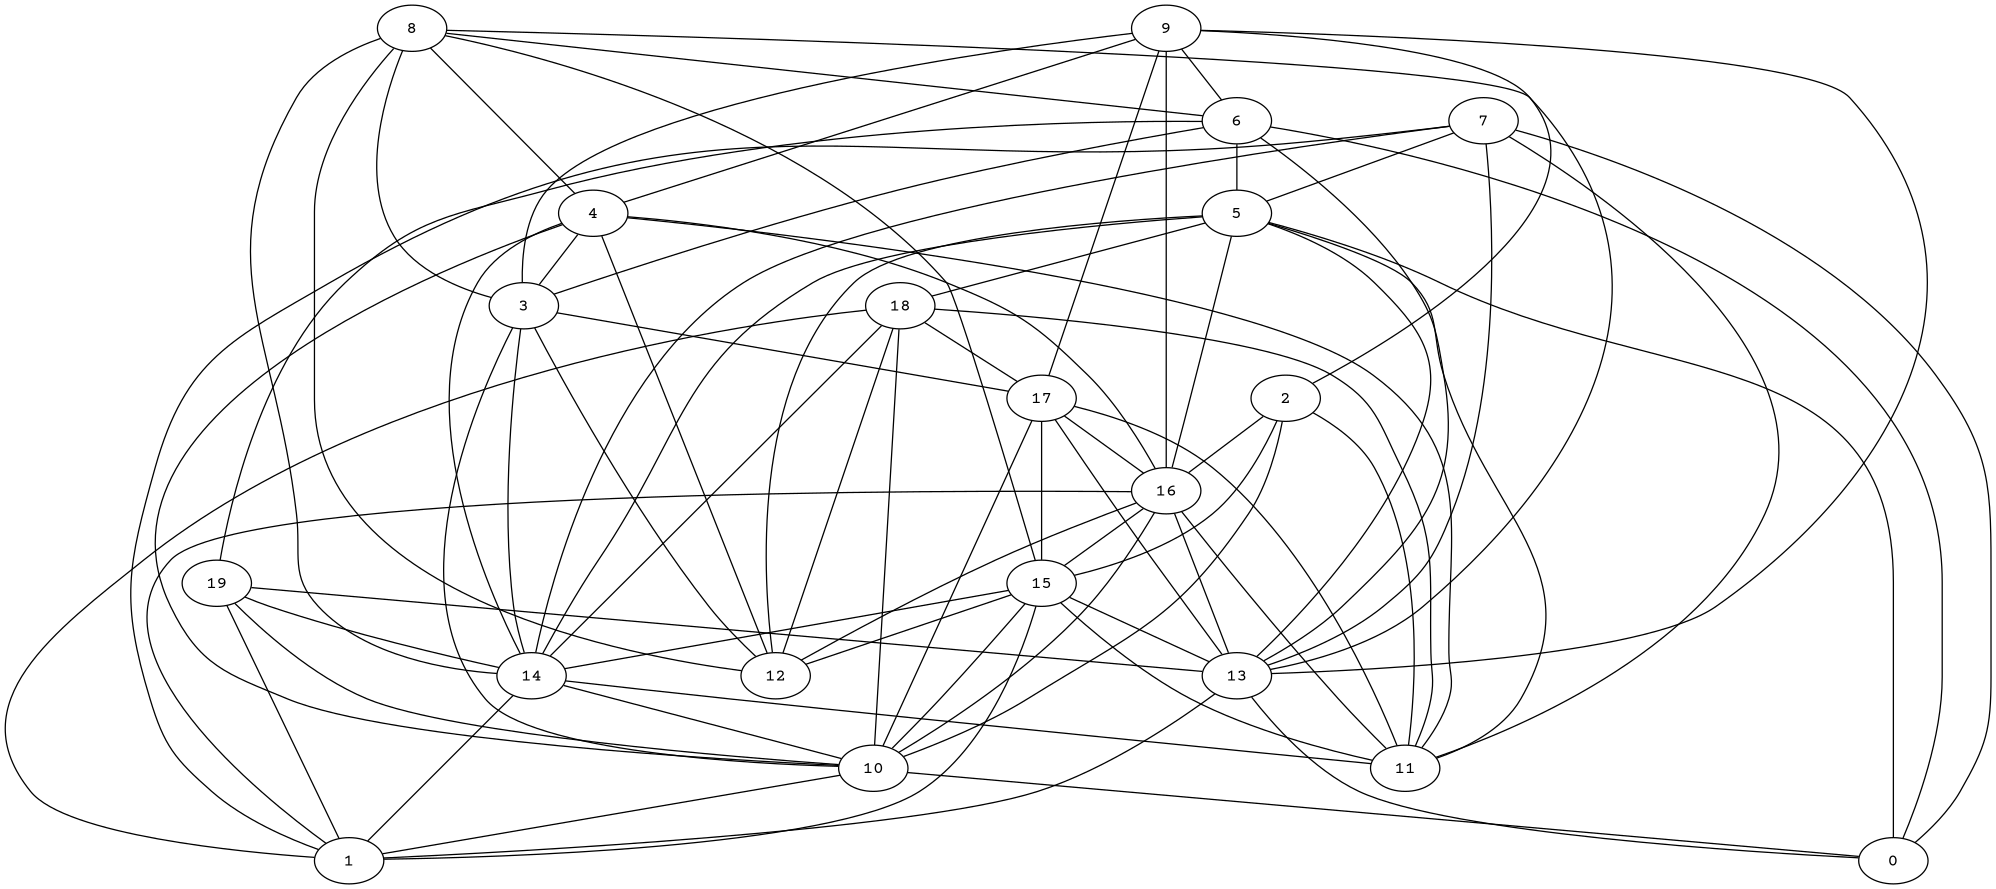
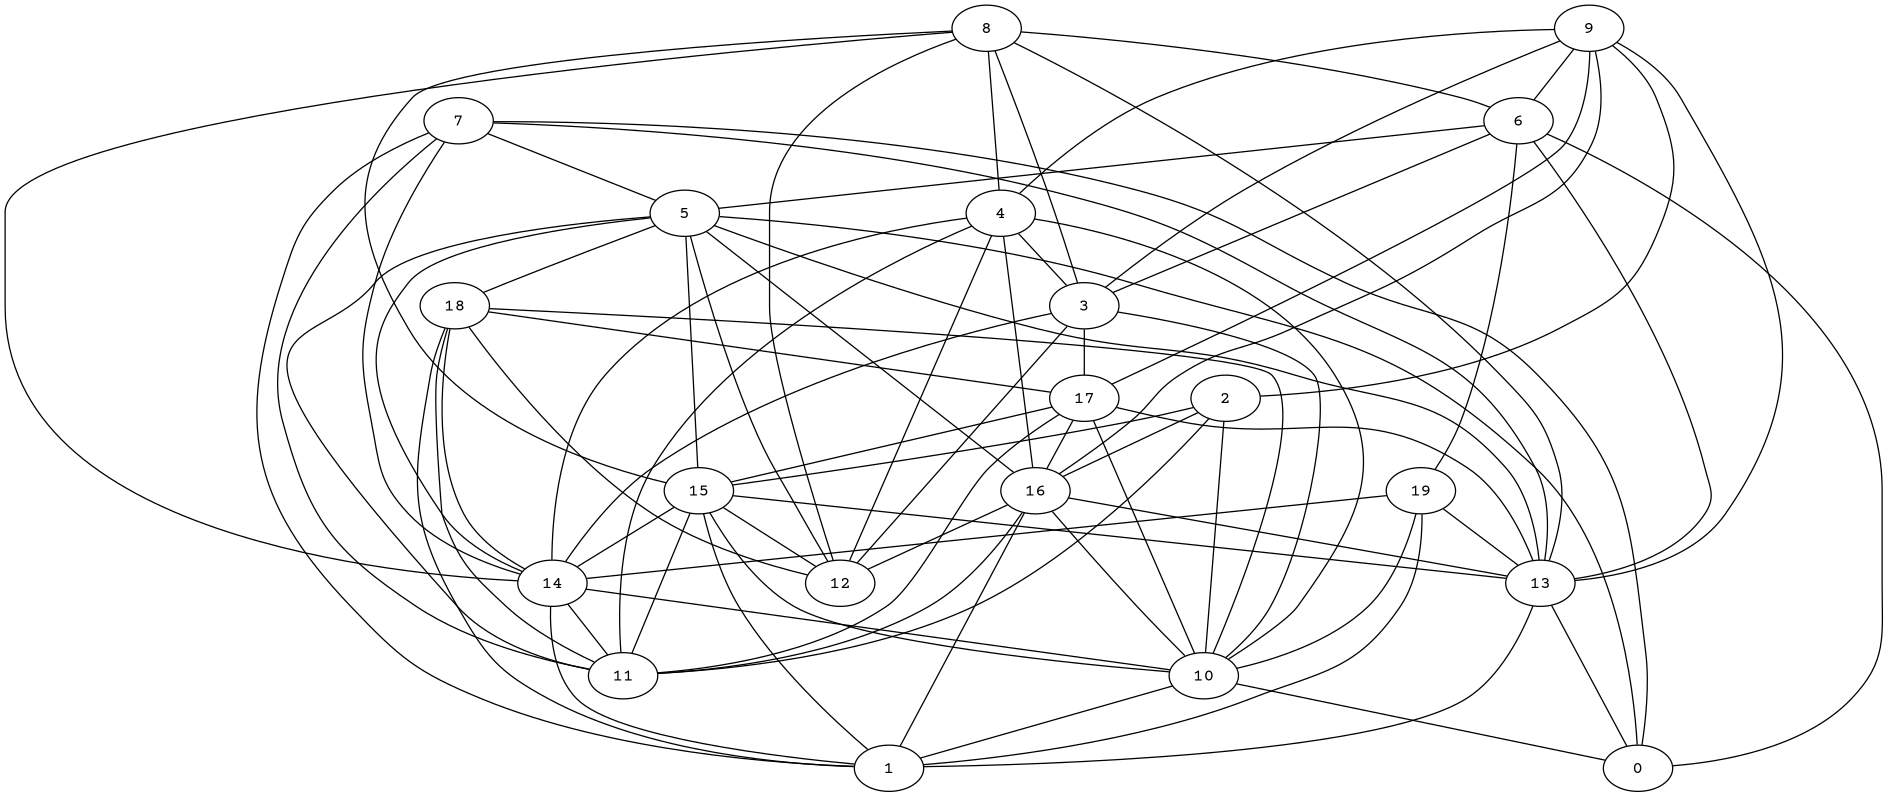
(1104, 537) -> (692, 352)
